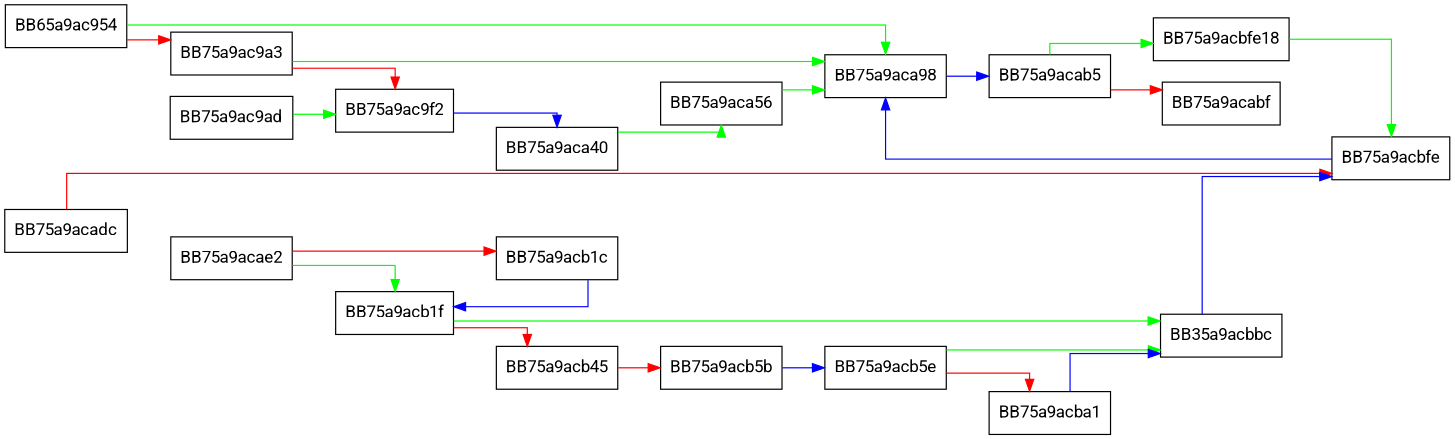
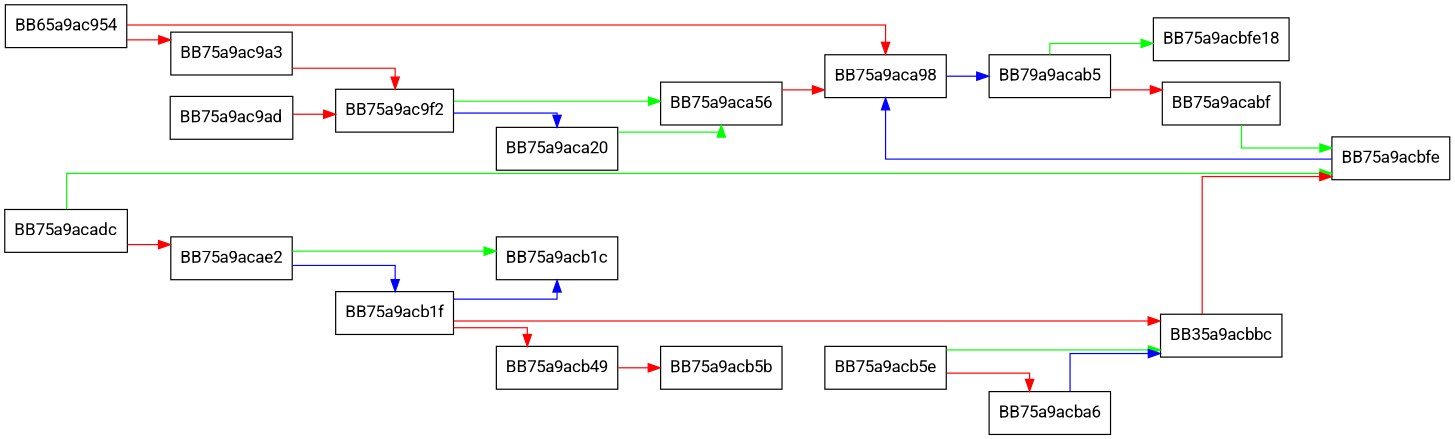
(515, 25) -> (515, 25)
(1383, 39) -> (1269, 148)
(553, 62) -> none
(1050, 76) -> (1050, 76)
(797, 90) -> (797, 90)
none -> (551, 101)
(308, 114) -> (308, 114)
(557, 149) -> (557, 149)
(675, 173) -> (675, 173)
(1202, 187) -> (1202, 187)
none -> (143, 245)
(388, 251) -> (388, 251)
(351, 265) -> (351, 265)
(540, 307) -> (509, 299)
(801, 321) -> (801, 321)
(557, 368) -> (557, 368)
(797, 368) -> none
(1050, 413) -> (1050, 413)
